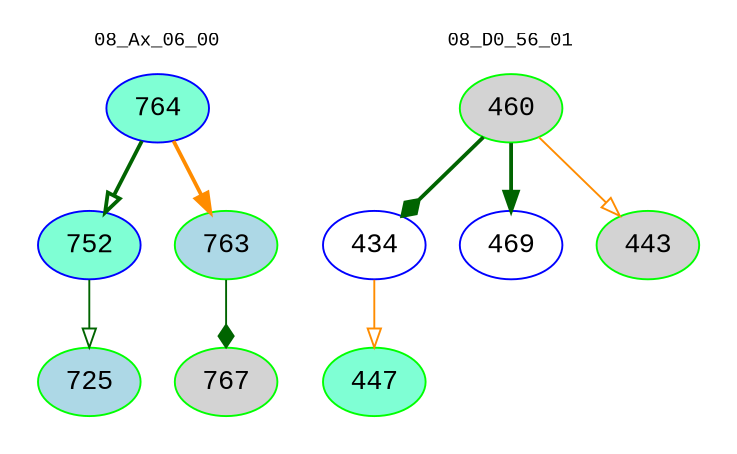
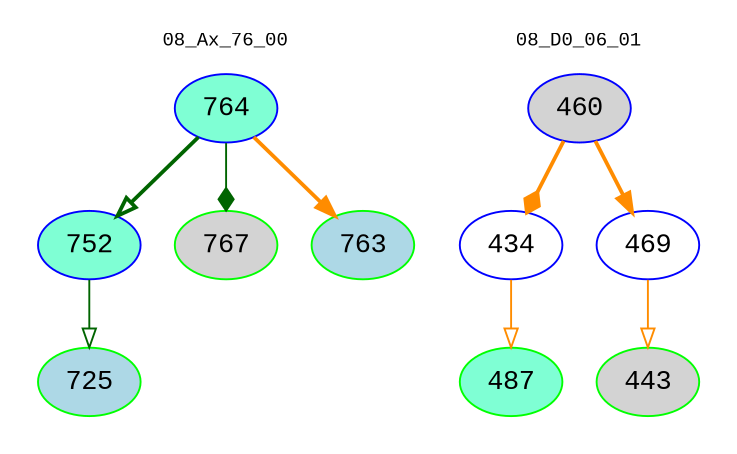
(158, 41) -> (226, 41)
(511, 41) -> (580, 41)
(511, 108) -> (580, 108)
(511, 167) -> (609, 168)
(451, 168) -> (551, 166)
(572, 170) -> (648, 304)
(226, 302) -> (226, 165)
(374, 382) -> (511, 382)
